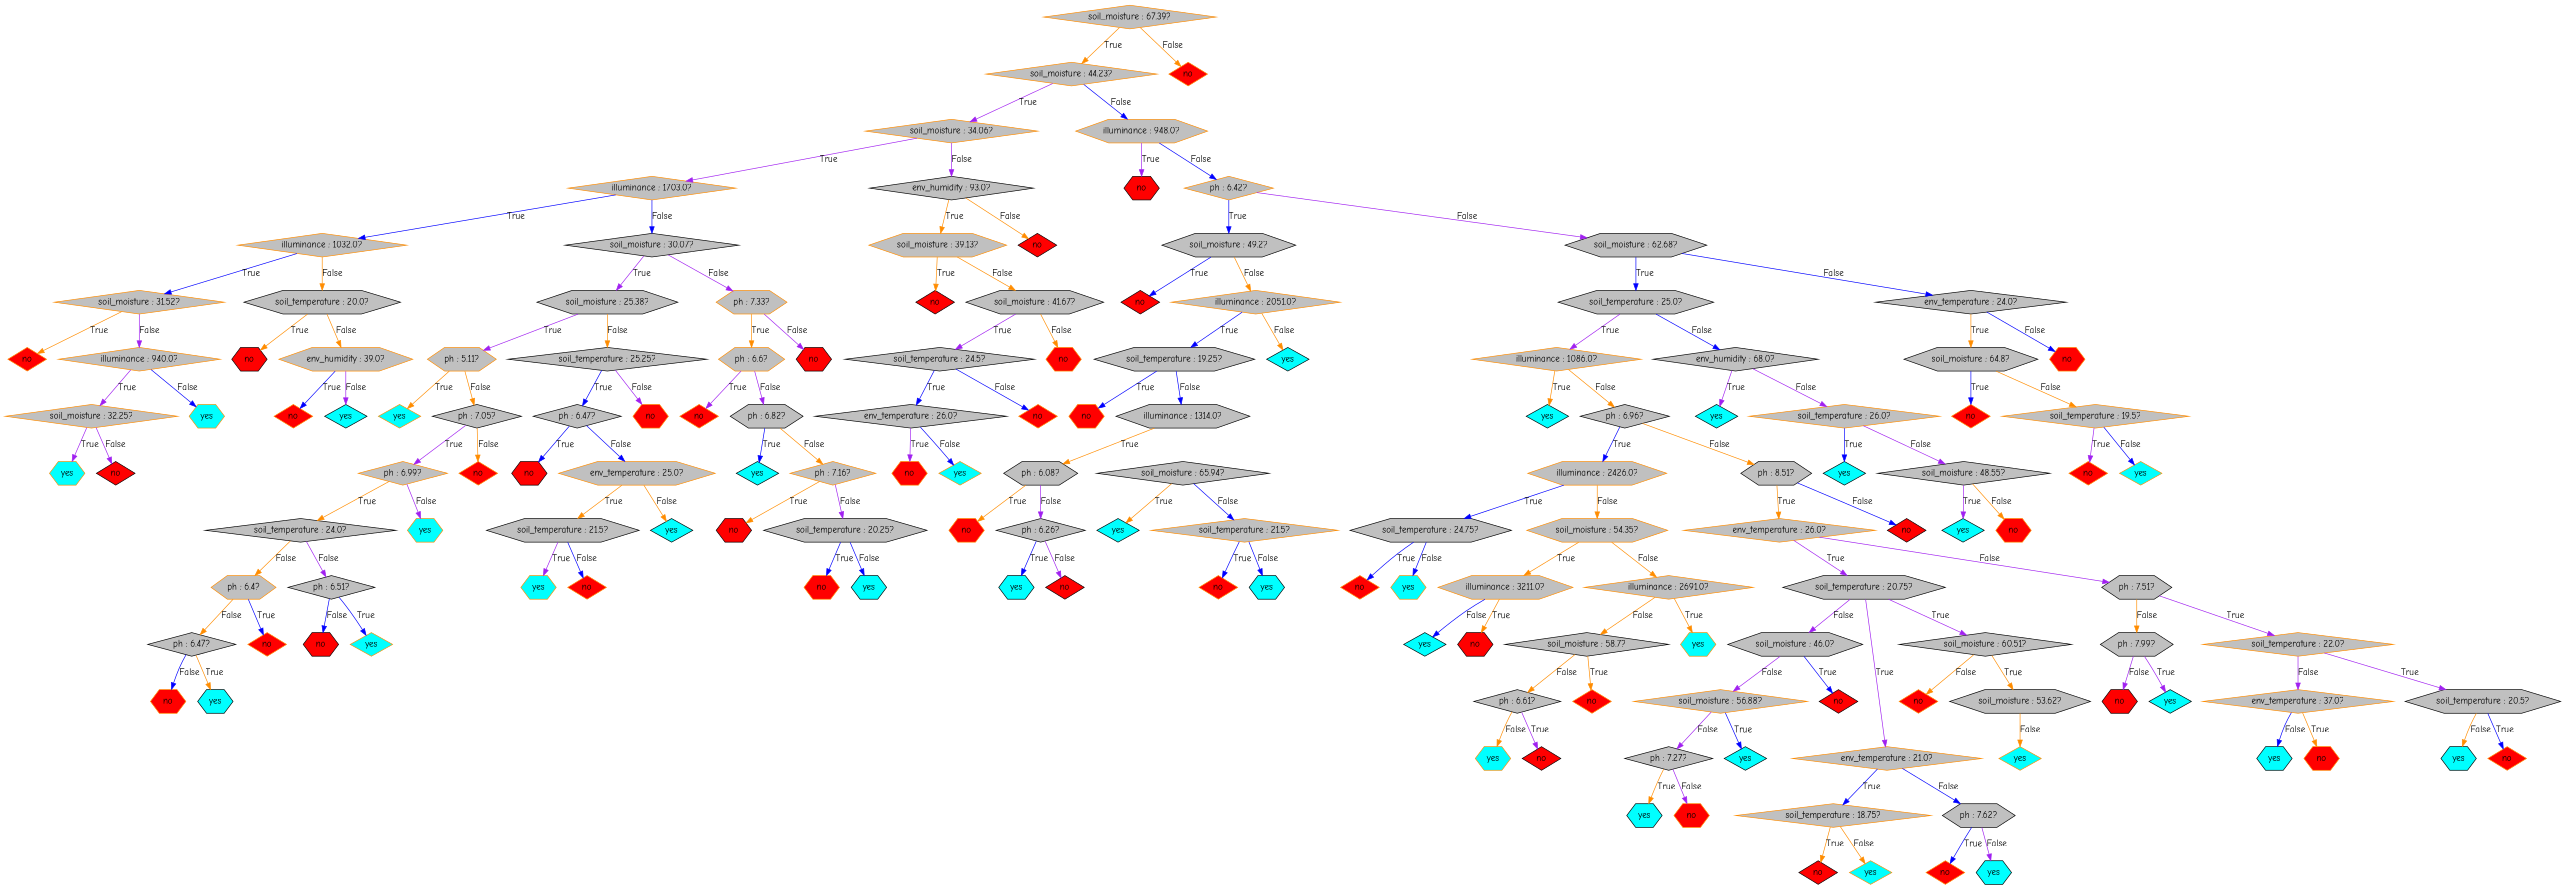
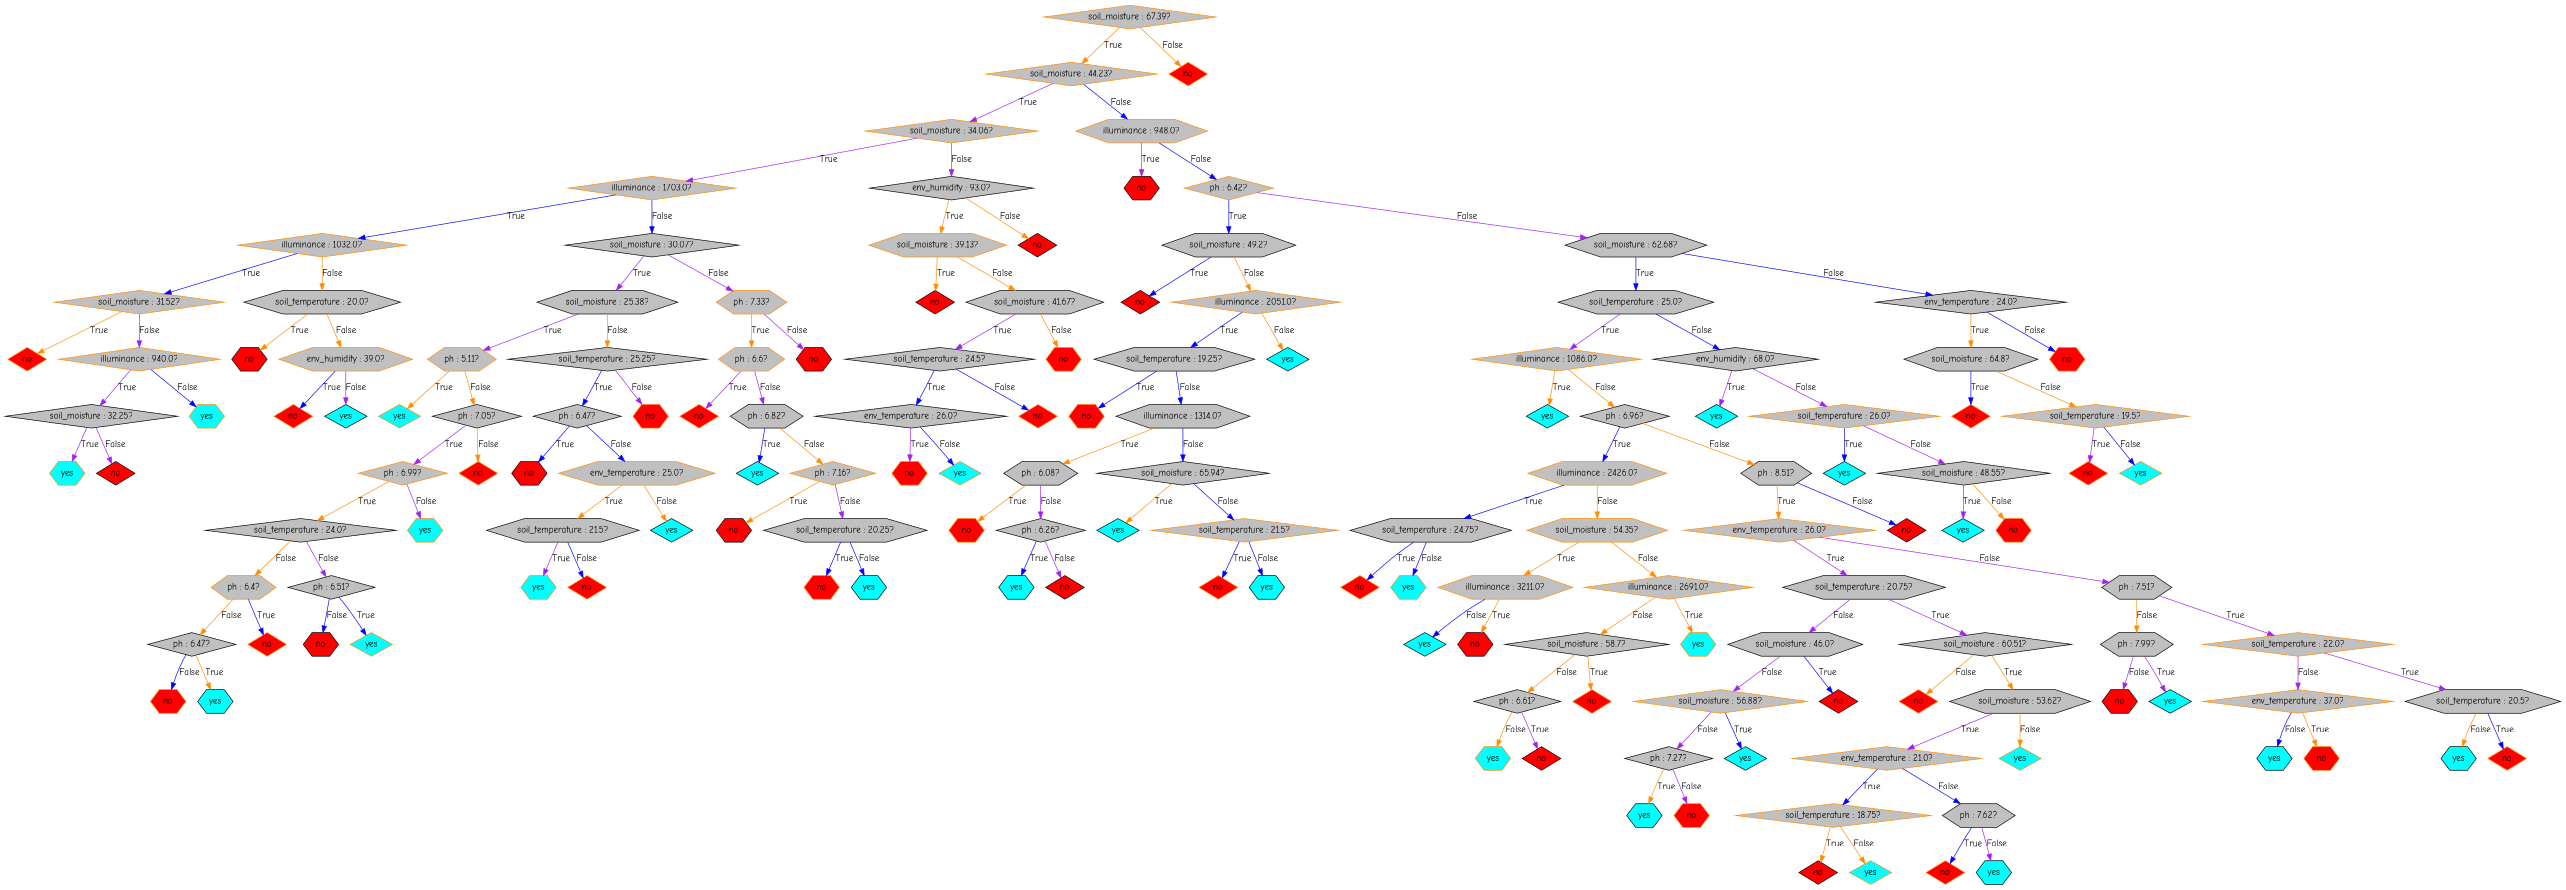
(91, 416) -> (91, 416)
none -> (1183, 442)
(1875, 670) -> (1954, 730)
